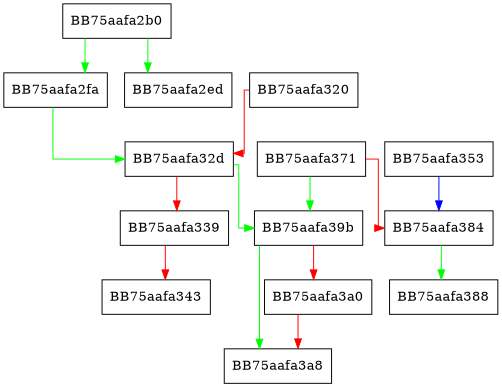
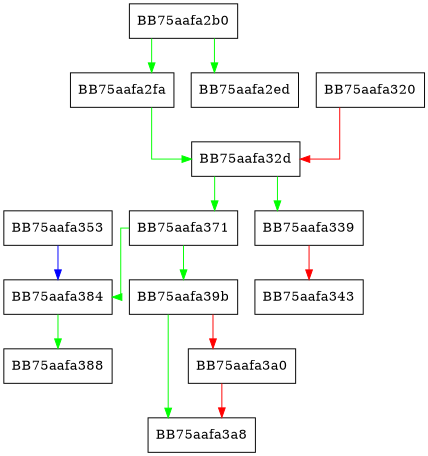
(378, 188) -> (121, 259)
(177, 189) -> (277, 189)
(239, 197) -> (215, 189)
